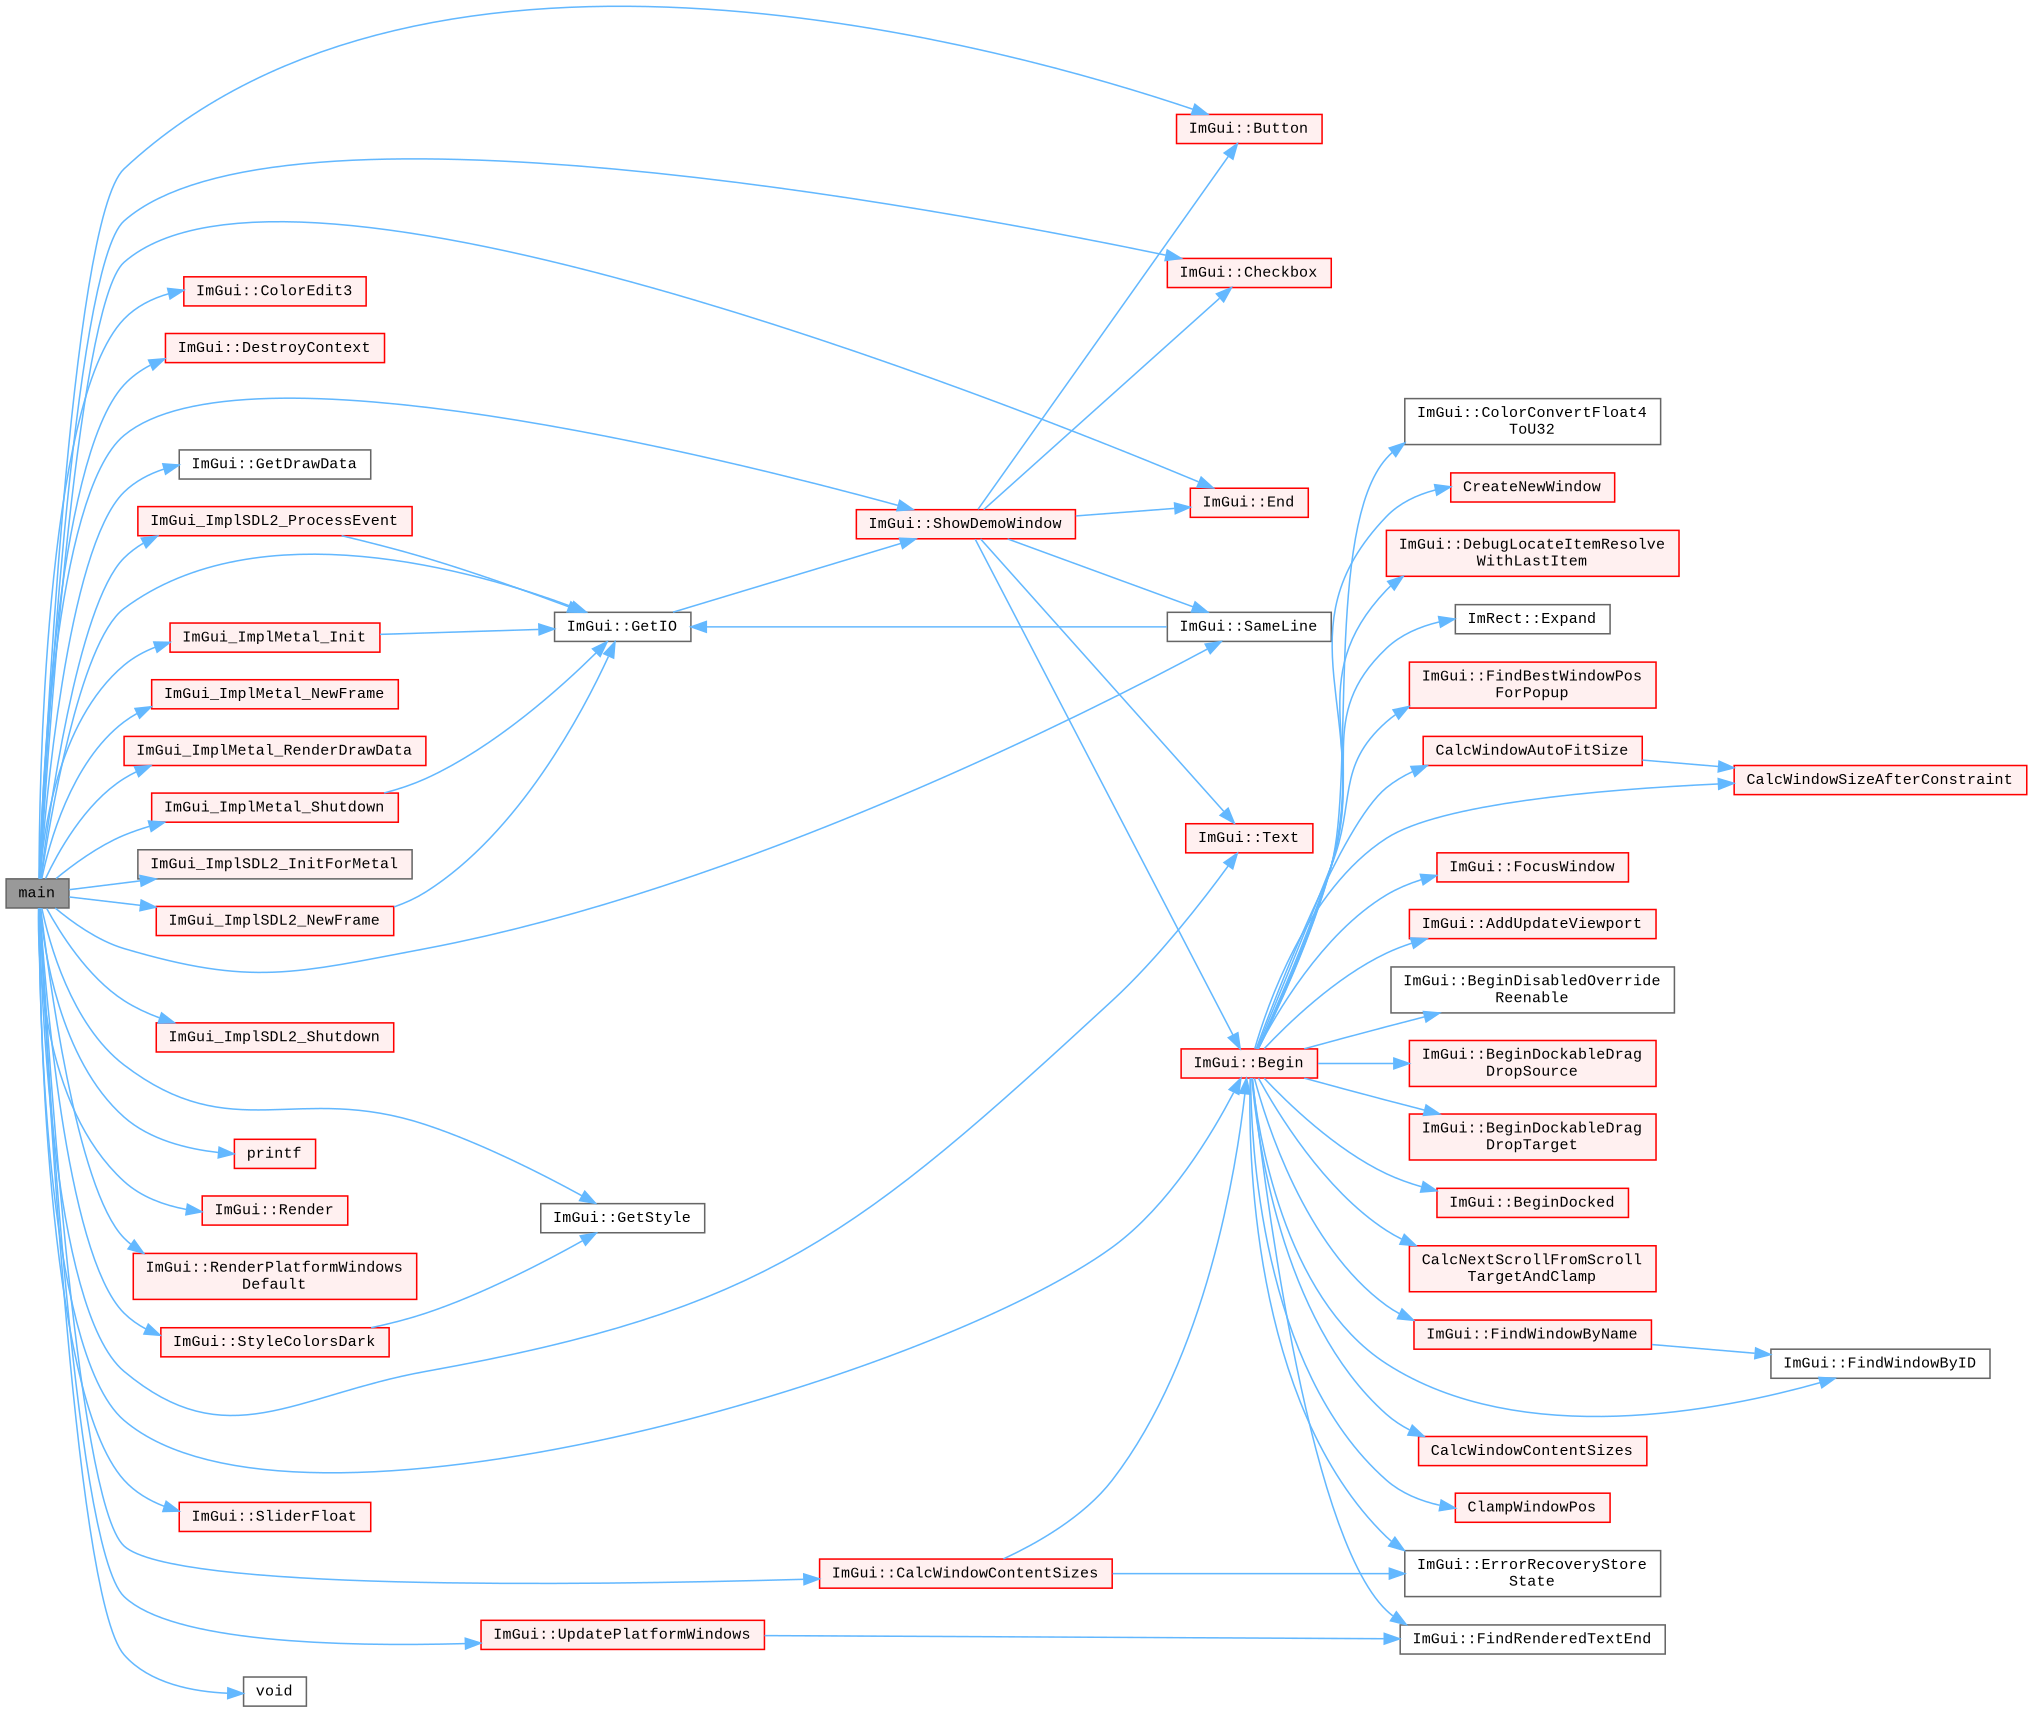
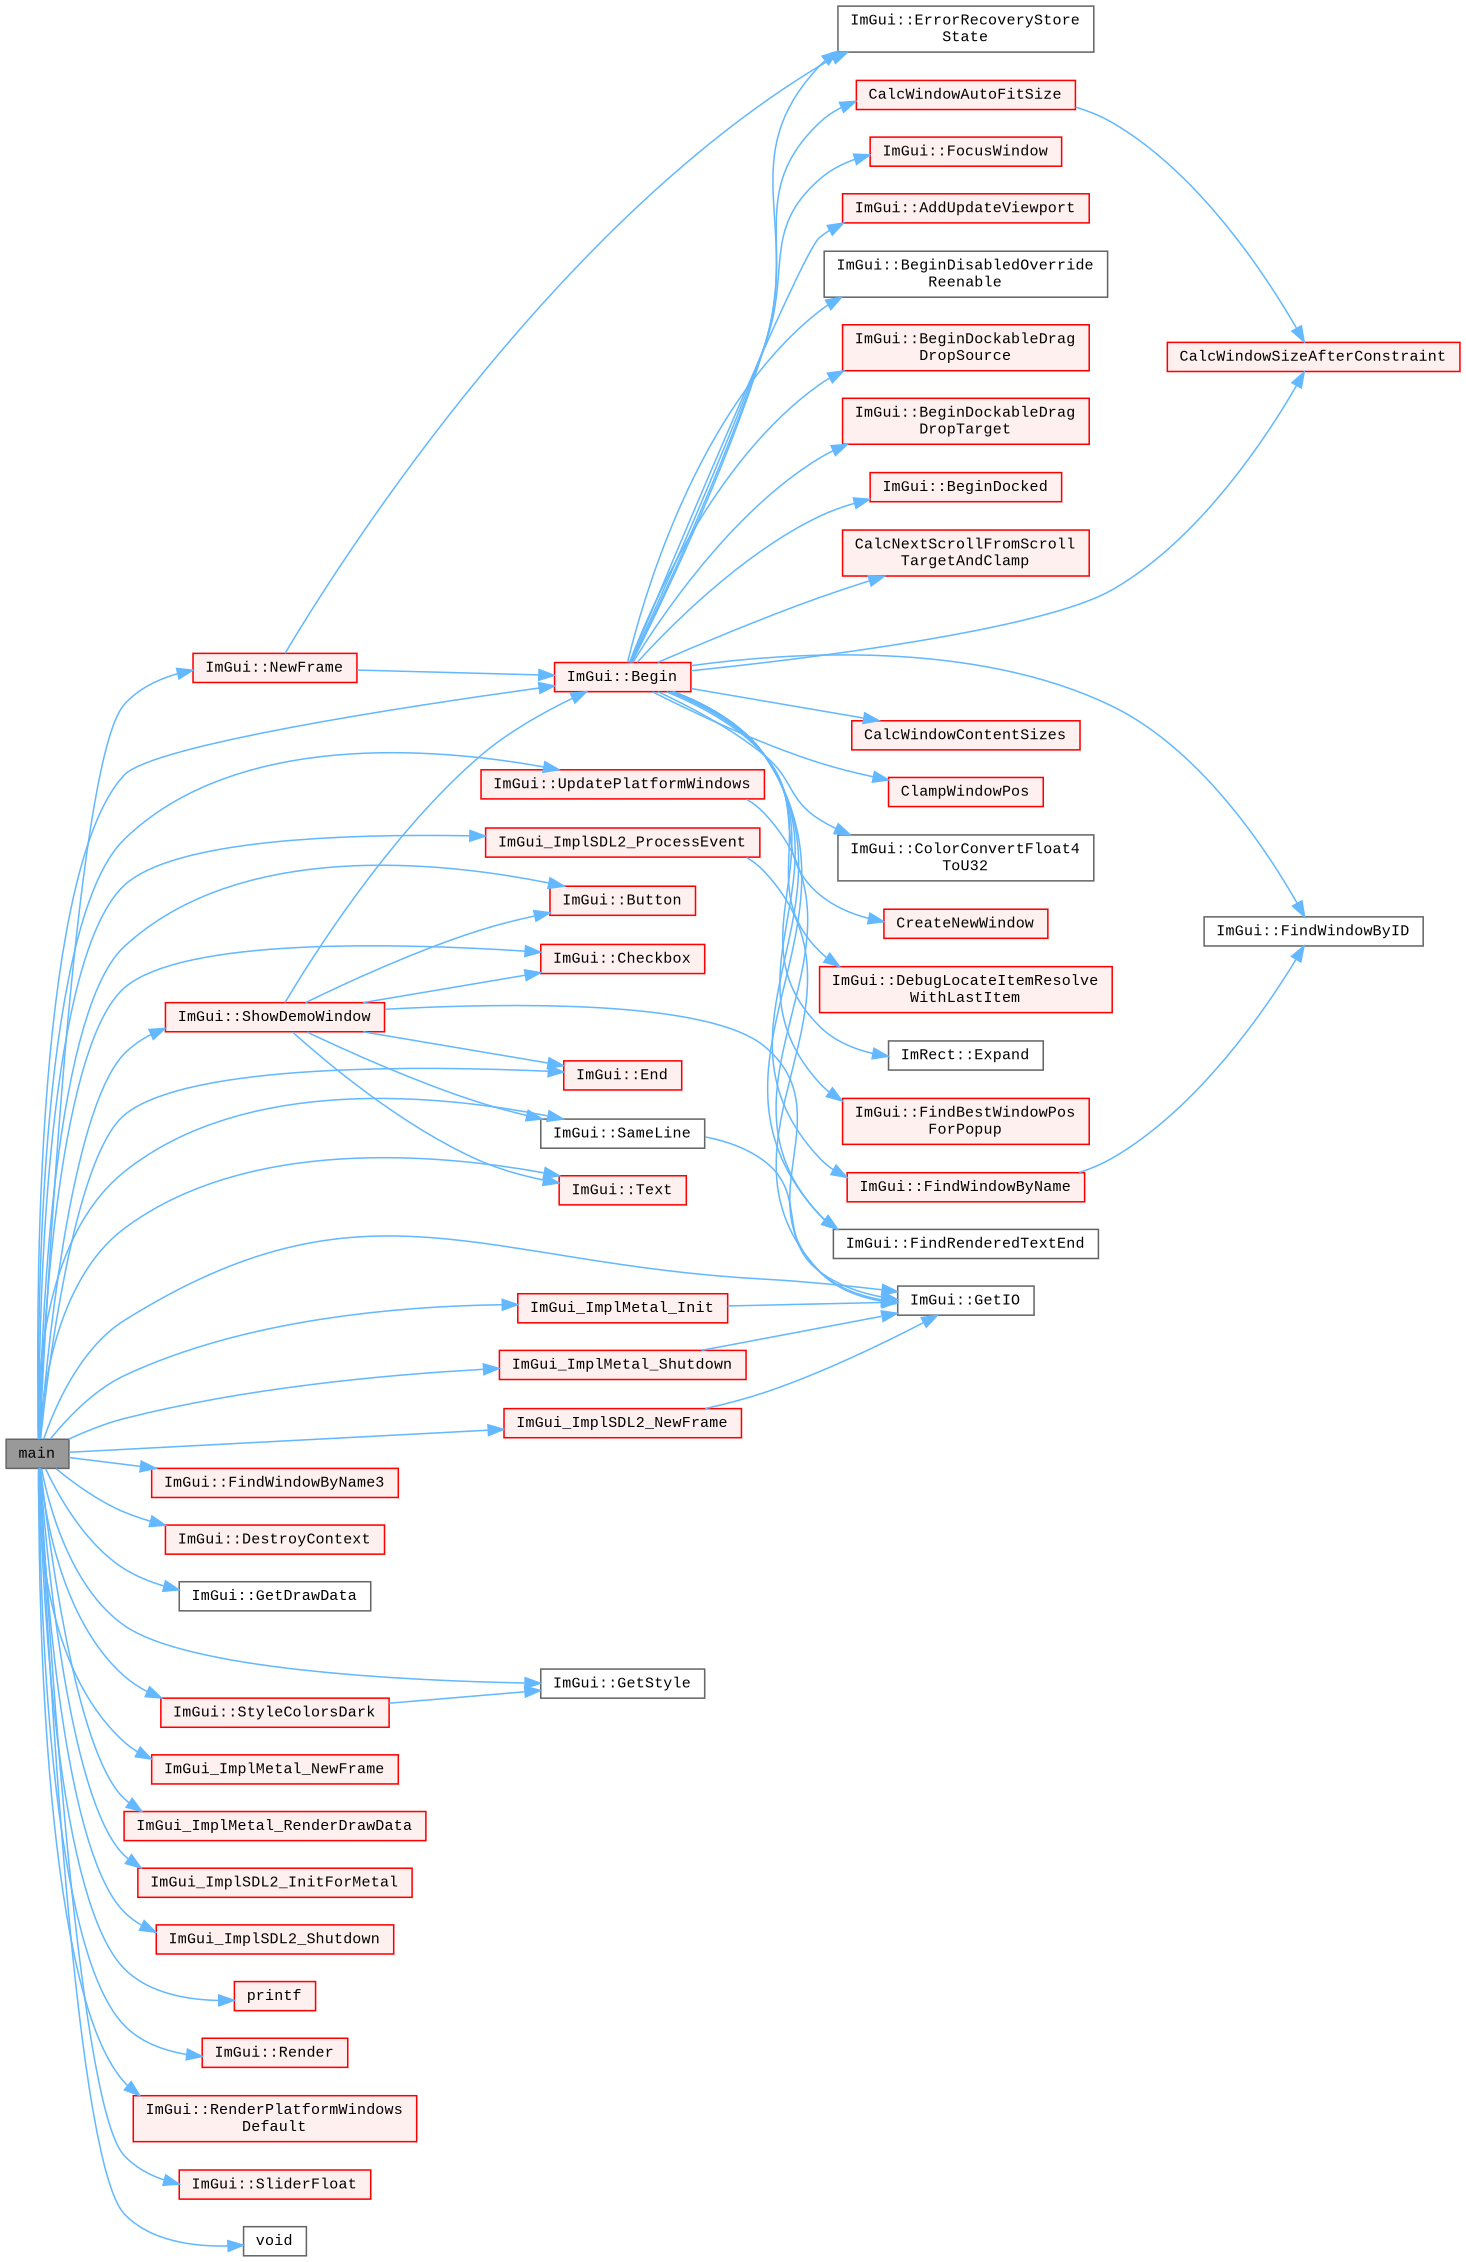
(275, 291) -> (275, 1483)
(787, 578) -> (732, 1030)
(275, 864) -> (275, 1883)
(966, 1574) -> (275, 668)
